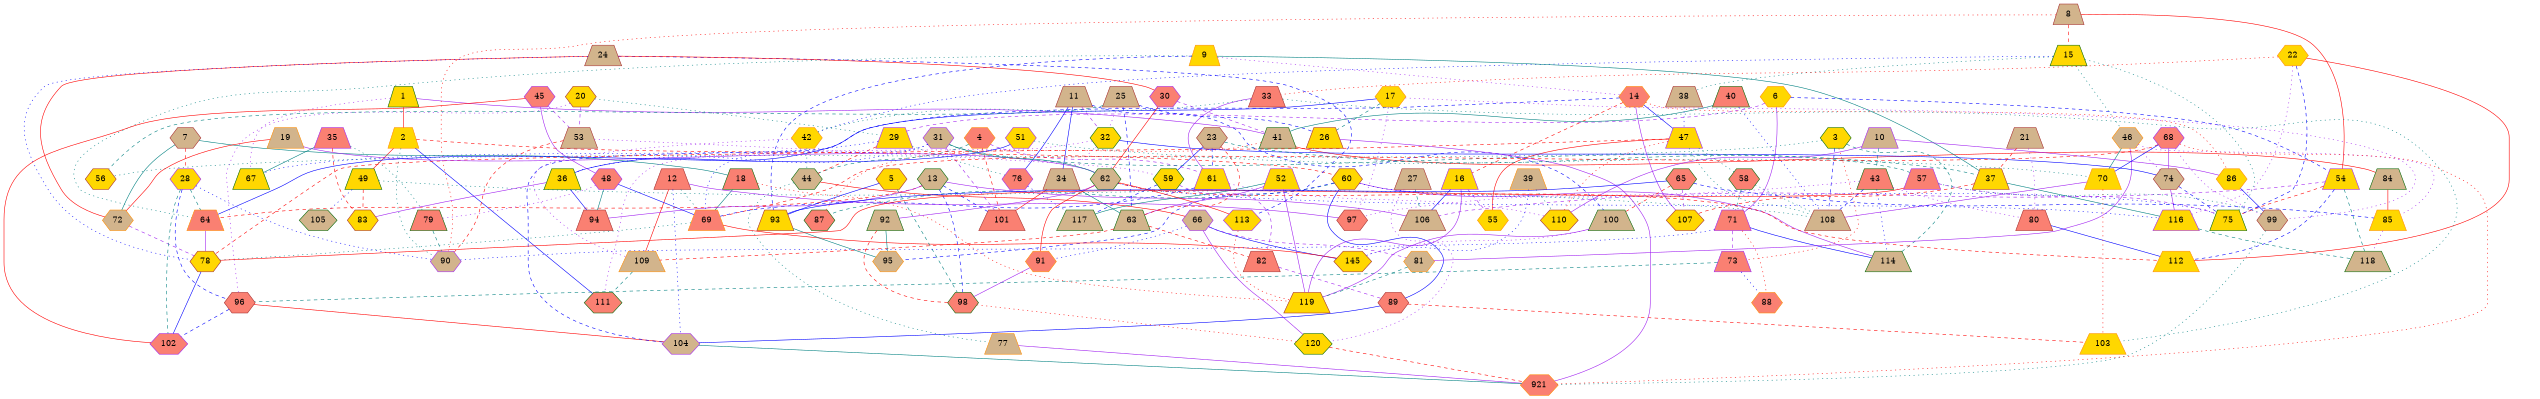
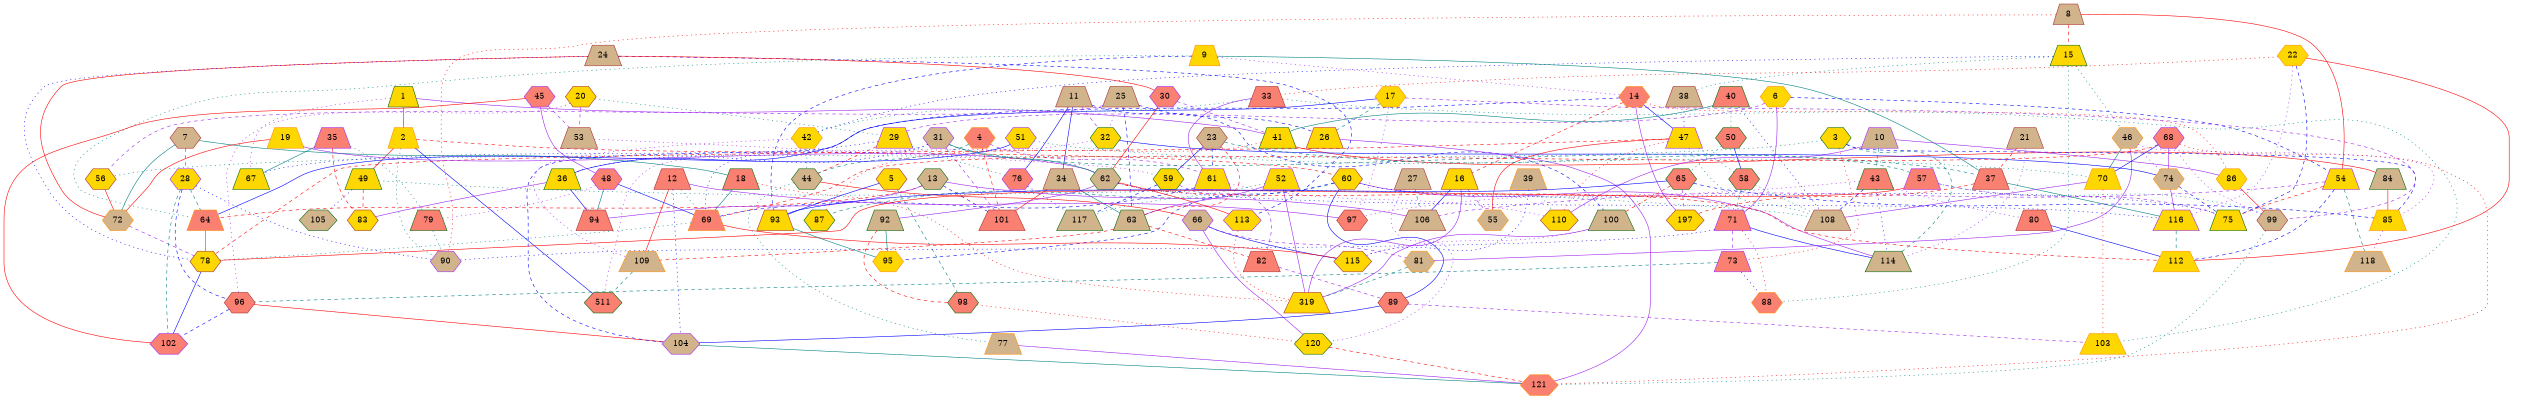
(2200, 109) -> (2011, 266)
(1988, 113) -> (1988, 113)
(851, 114) -> (851, 114)
(286, 138) -> (286, 138)
(1278, 138) -> (1278, 138)
none -> (1731, 138)
(491, 178) -> none
(1460, 179) -> (1460, 179)
(1832, 179) -> (2153, 153)
(1991, 179) -> (1991, 179)
(2034, 179) -> (1983, 219)
(2169, 179) -> (2169, 179)
none -> (108, 196)
(1180, 198) -> (1180, 198)
(2252, 200) -> (2252, 200)
(819, 220) -> (819, 220)
(1493, 220) -> (1493, 220)
(1685, 220) -> (1685, 220)
(955, 229) -> none
(437, 241) -> (437, 241)
(2274, 246) -> (2176, 241)
(888, 262) -> (888, 262)
(1041, 262) -> none
(1353, 262) -> (1353, 262)
(2368, 262) -> (2368, 262)
(603, 303) -> (603, 303)
(1307, 303) -> (1307, 303)
(1747, 323) -> (1747, 323)
(1539, 385) -> (1539, 385)
